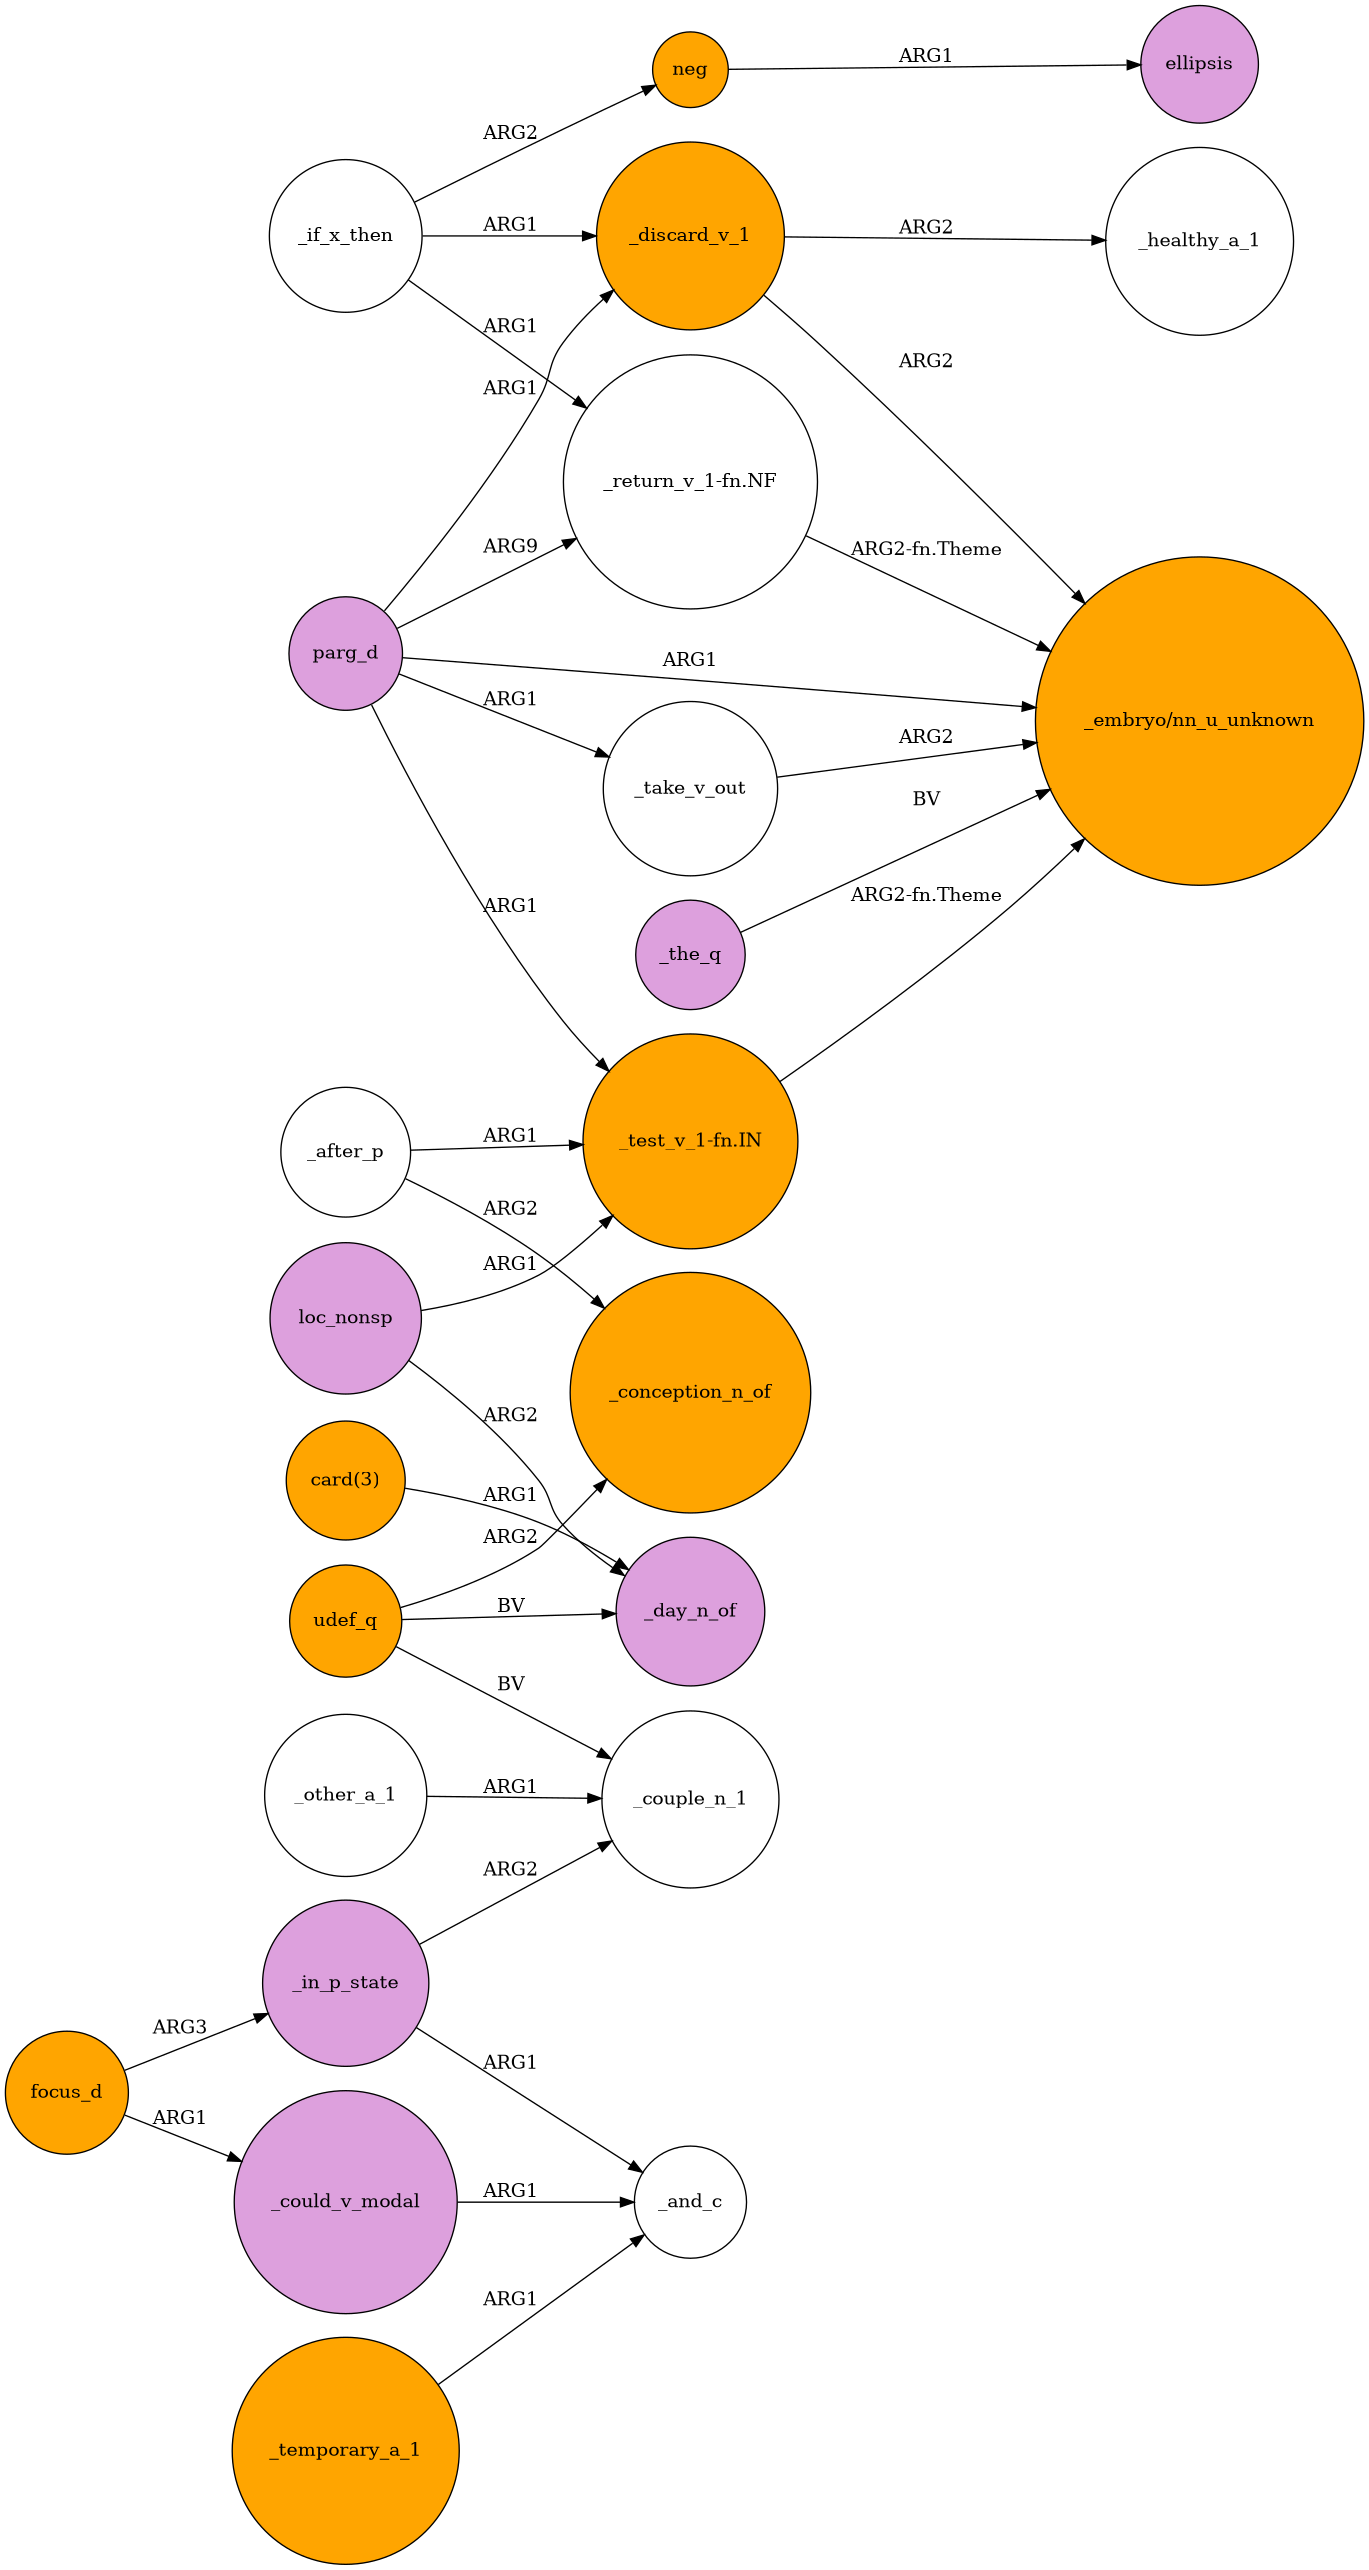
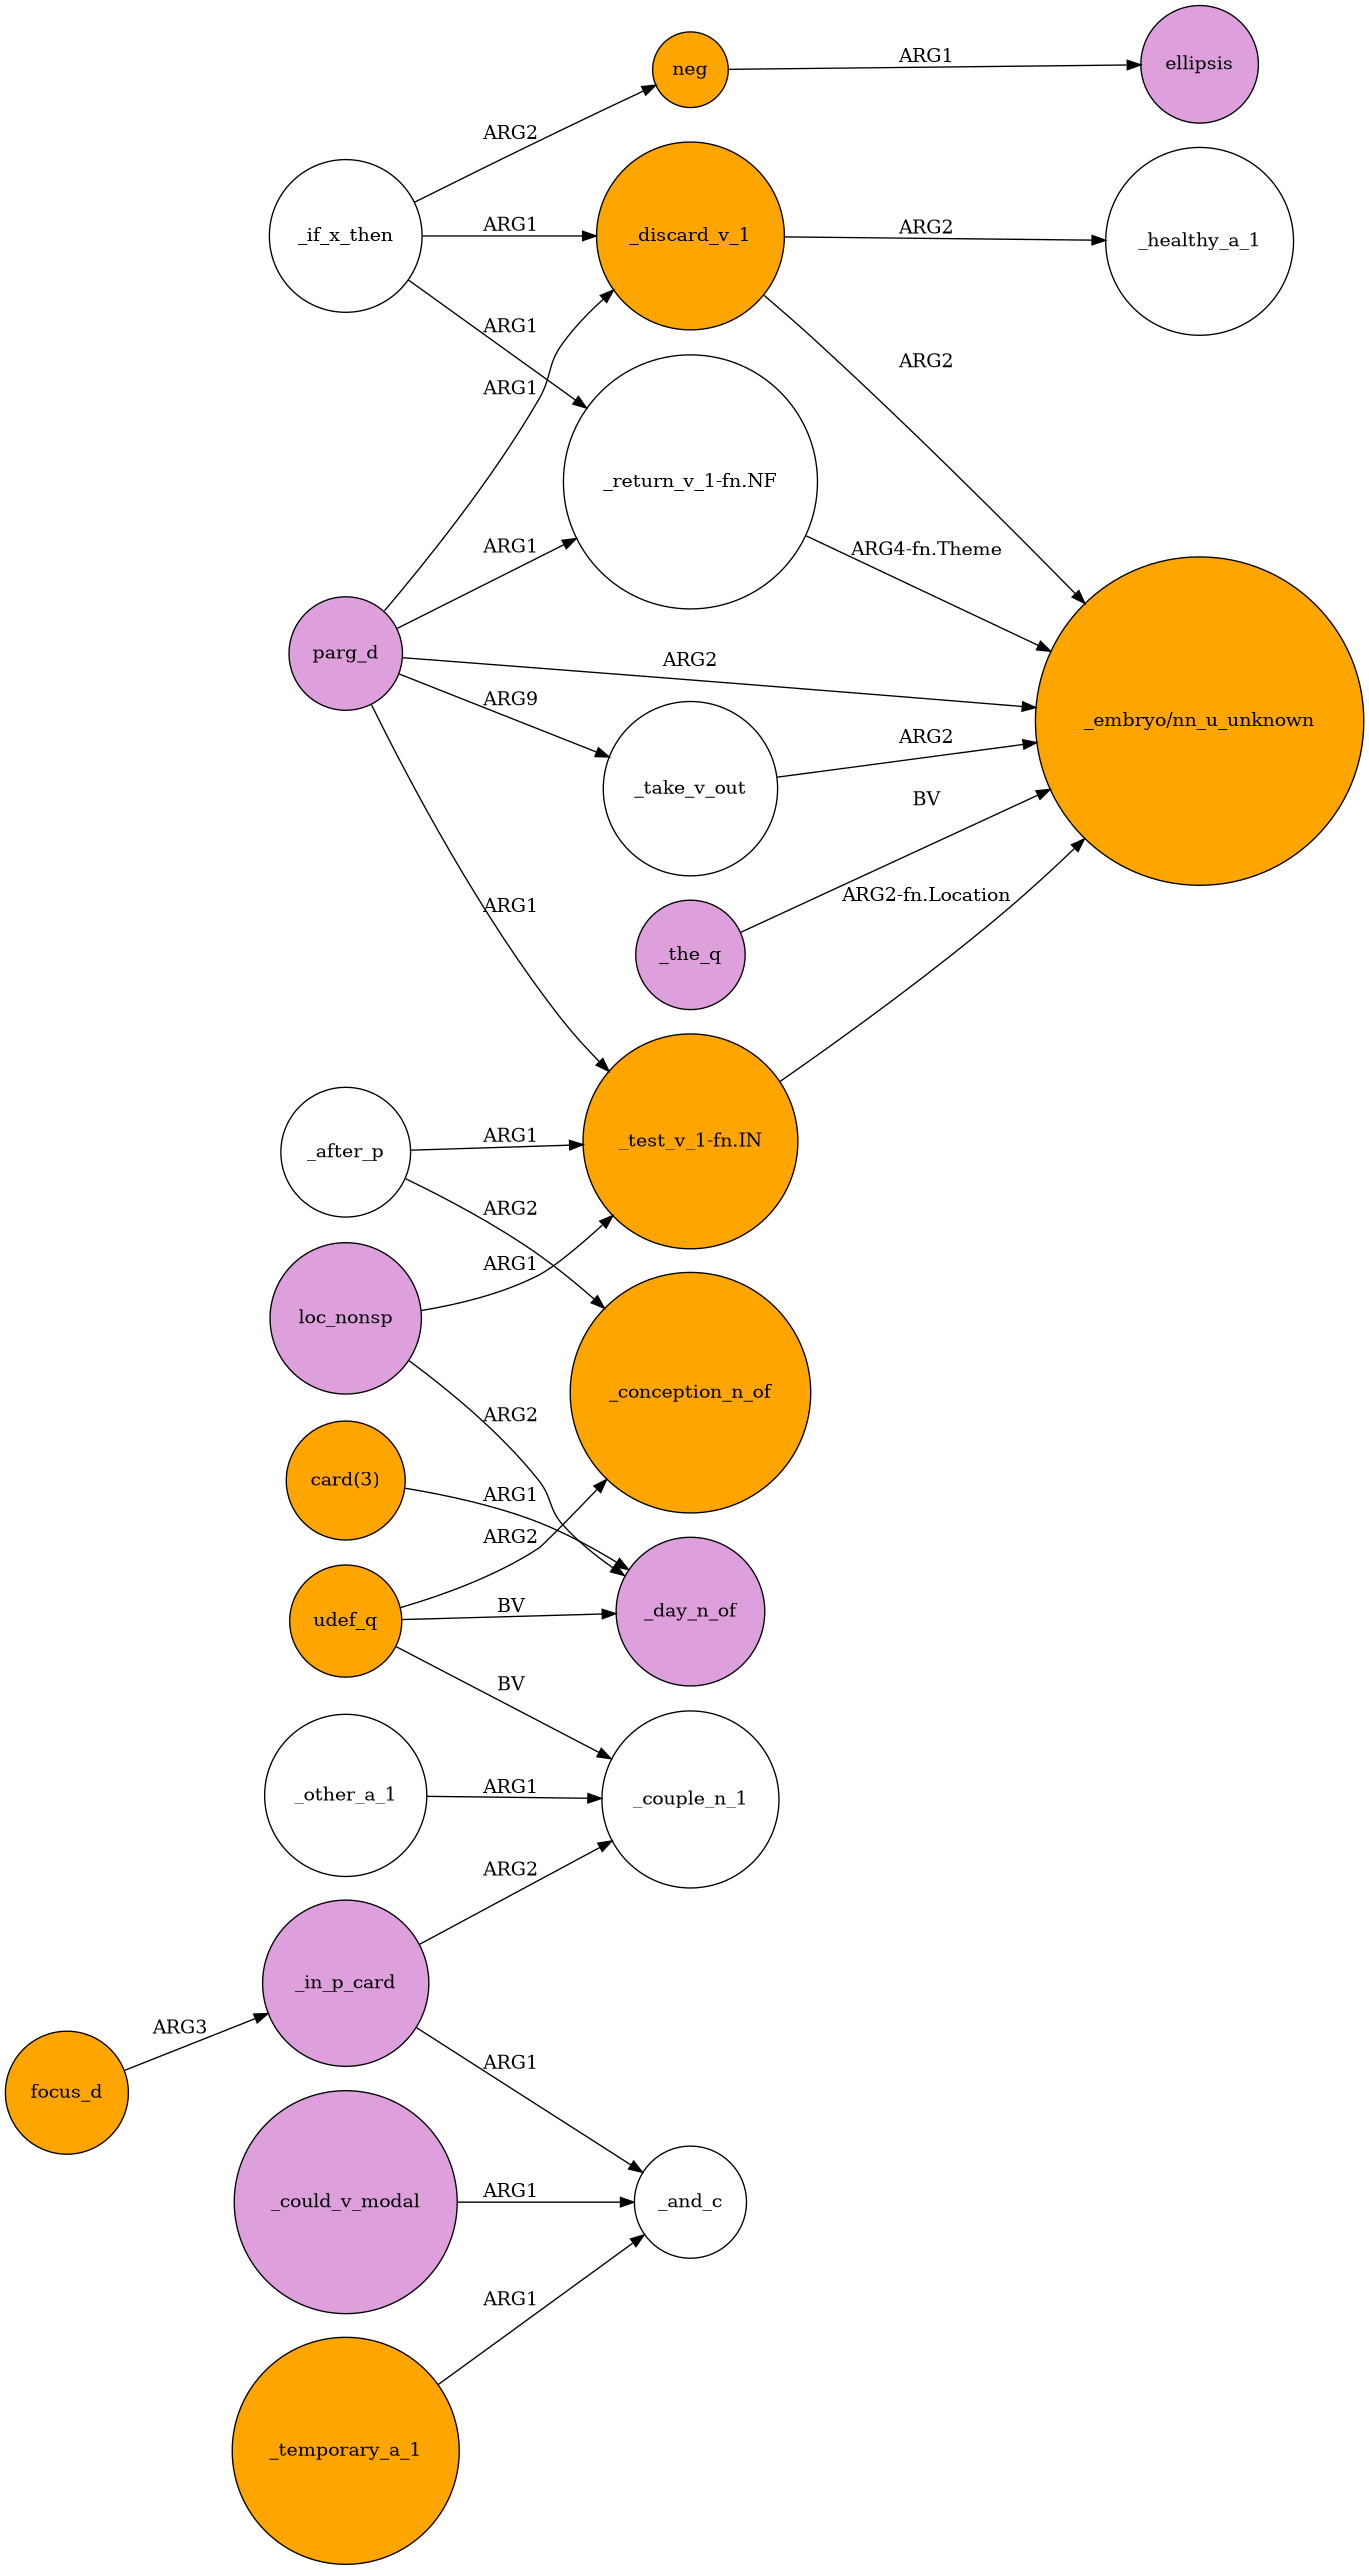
(511, 547) -> (511, 547)
(927, 550) -> (927, 550)
(690, 661) -> (690, 661)
(511, 700) -> (511, 700)
(927, 896) -> (927, 896)
(346, 1983) -> (346, 1983)
(177, 2136) -> none
